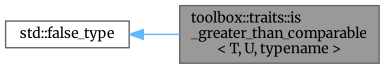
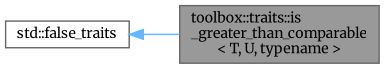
(67, 34) -> (67, 34)
